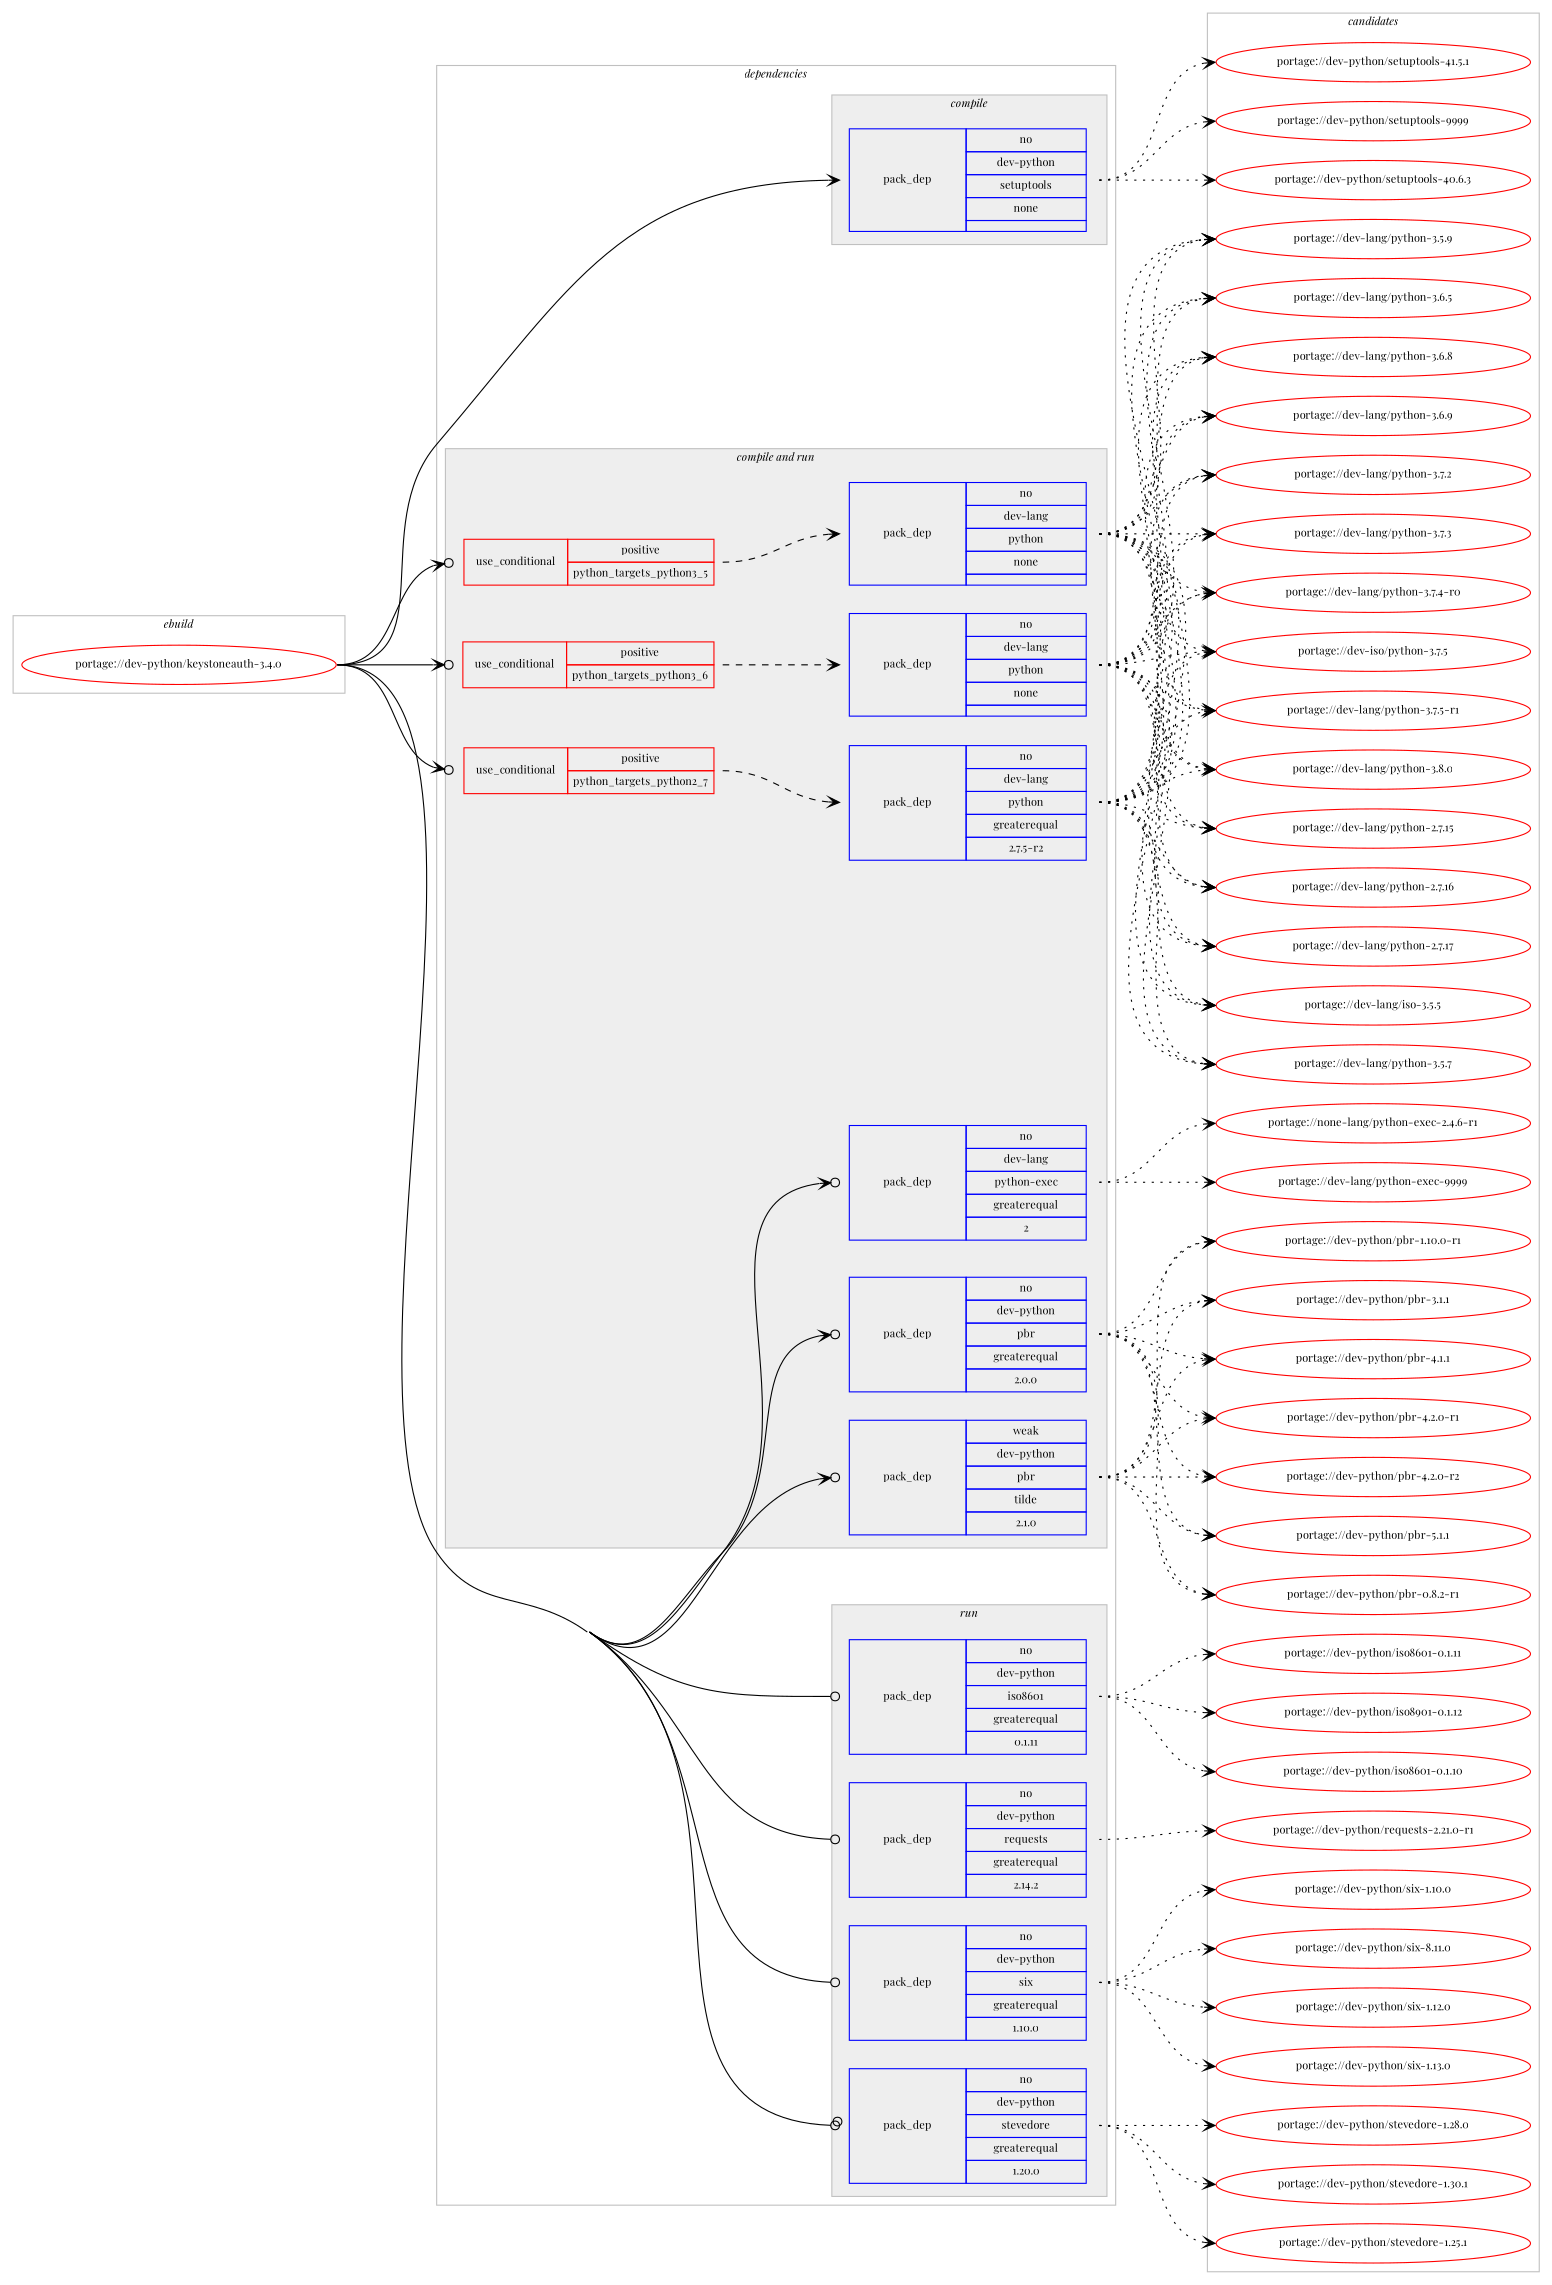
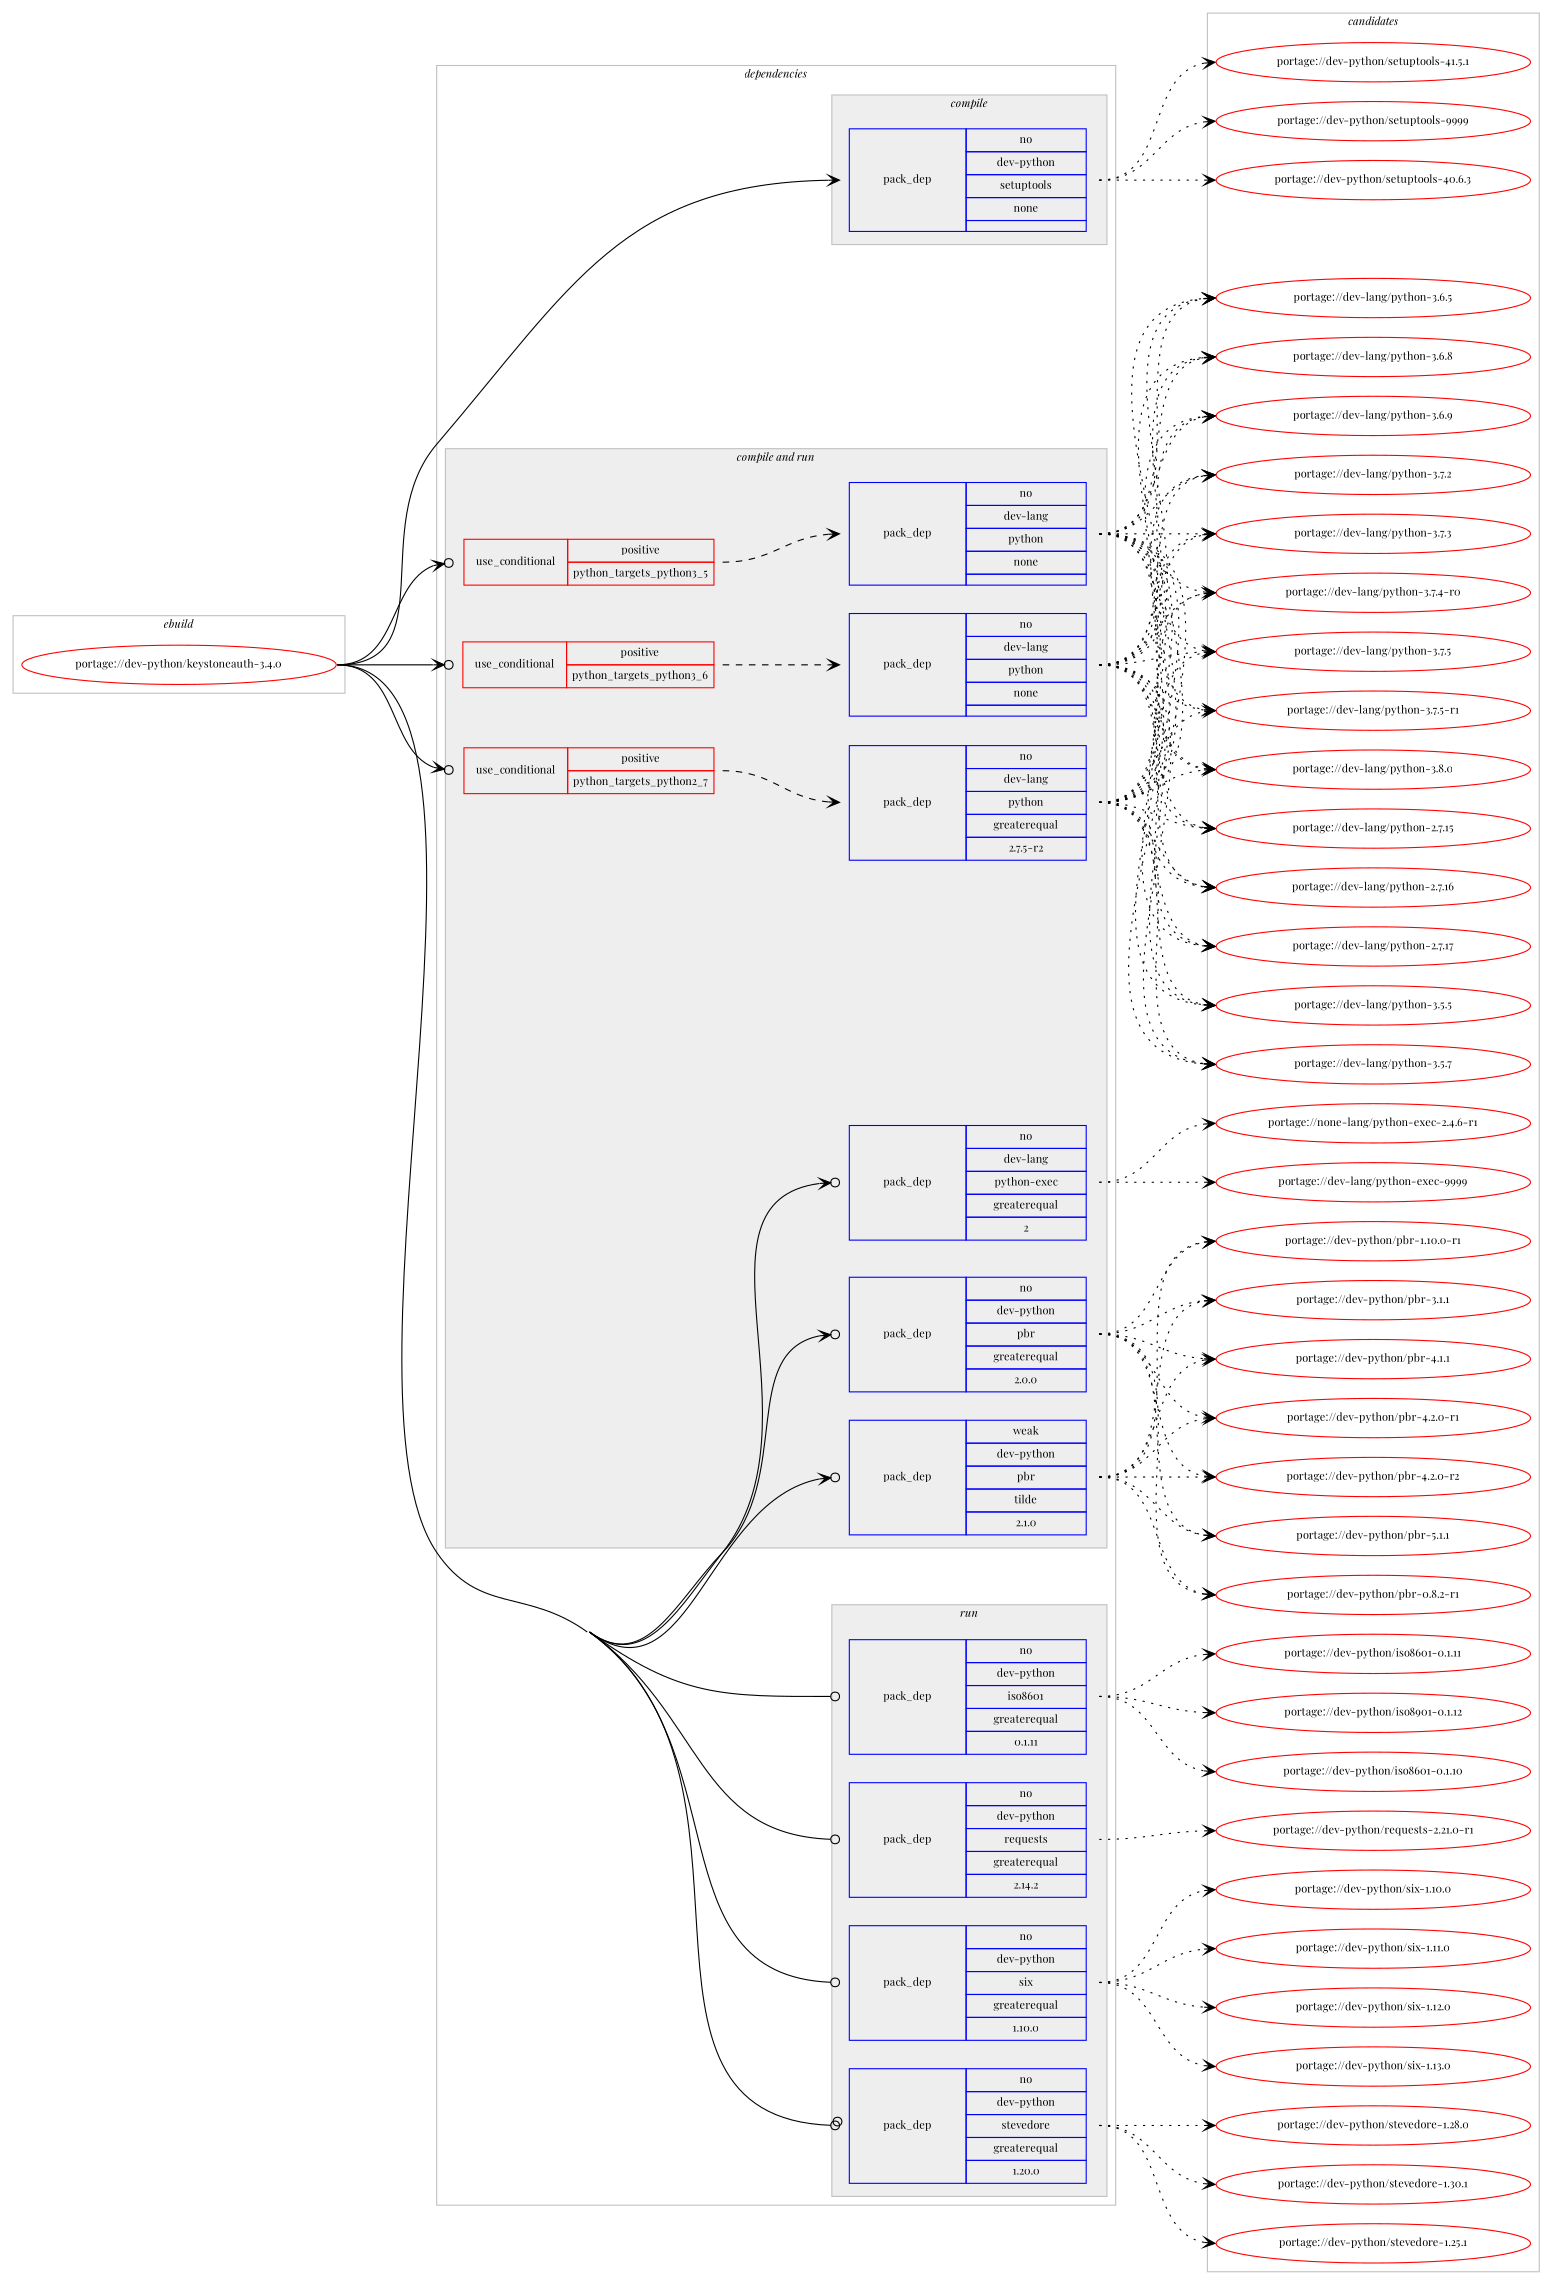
(1373, 239) -> none
(1373, 652) -> (1373, 652)
(1373, 1005) -> (1373, 1005)
(1373, 1949) -> (1373, 1949)
